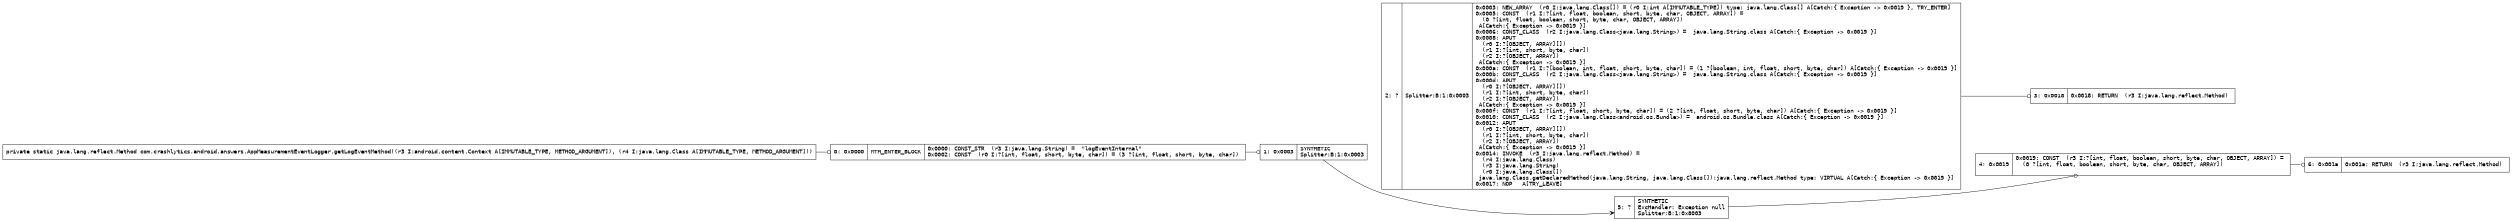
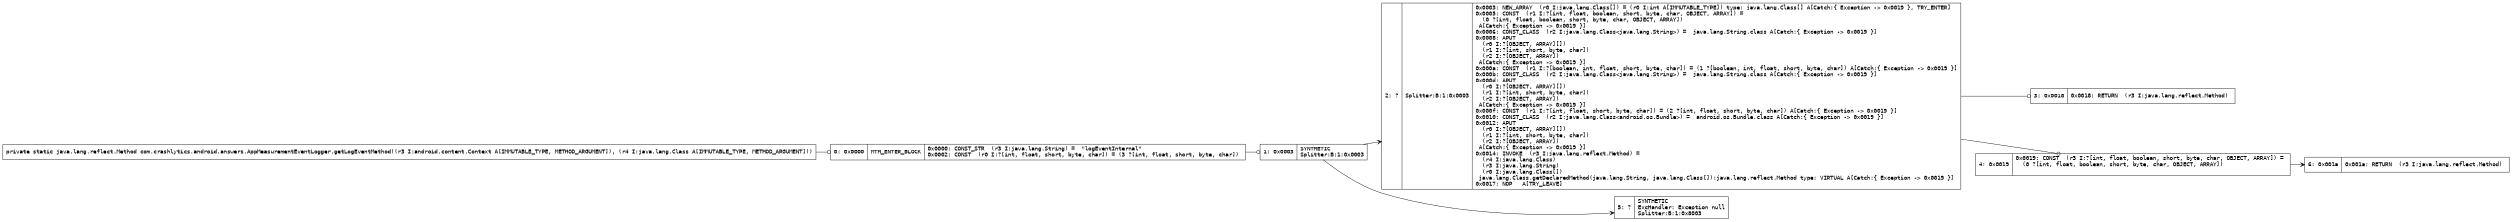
none -> (1370, 143)
(2295, 165) -> (2295, 165)
(1902, 198) -> (2009, 146)
